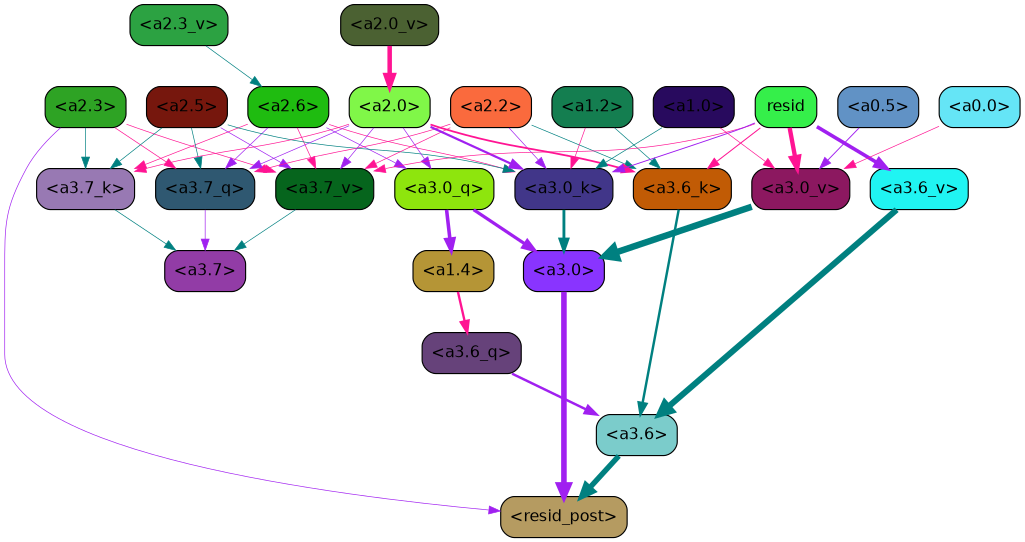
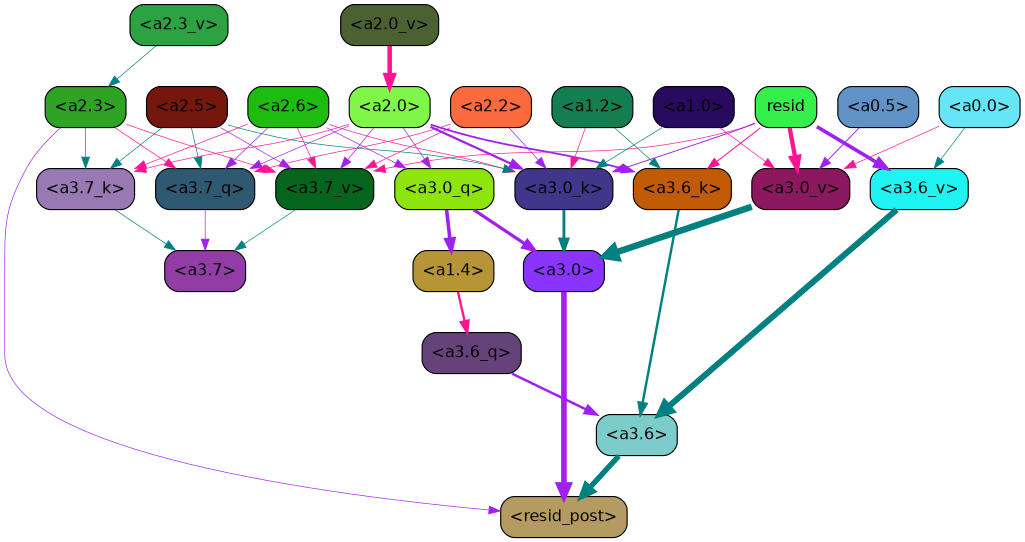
(229, 63) -> (137, 62)
(571, 142) -> none
none -> (953, 144)
(511, 145) -> (511, 145)
